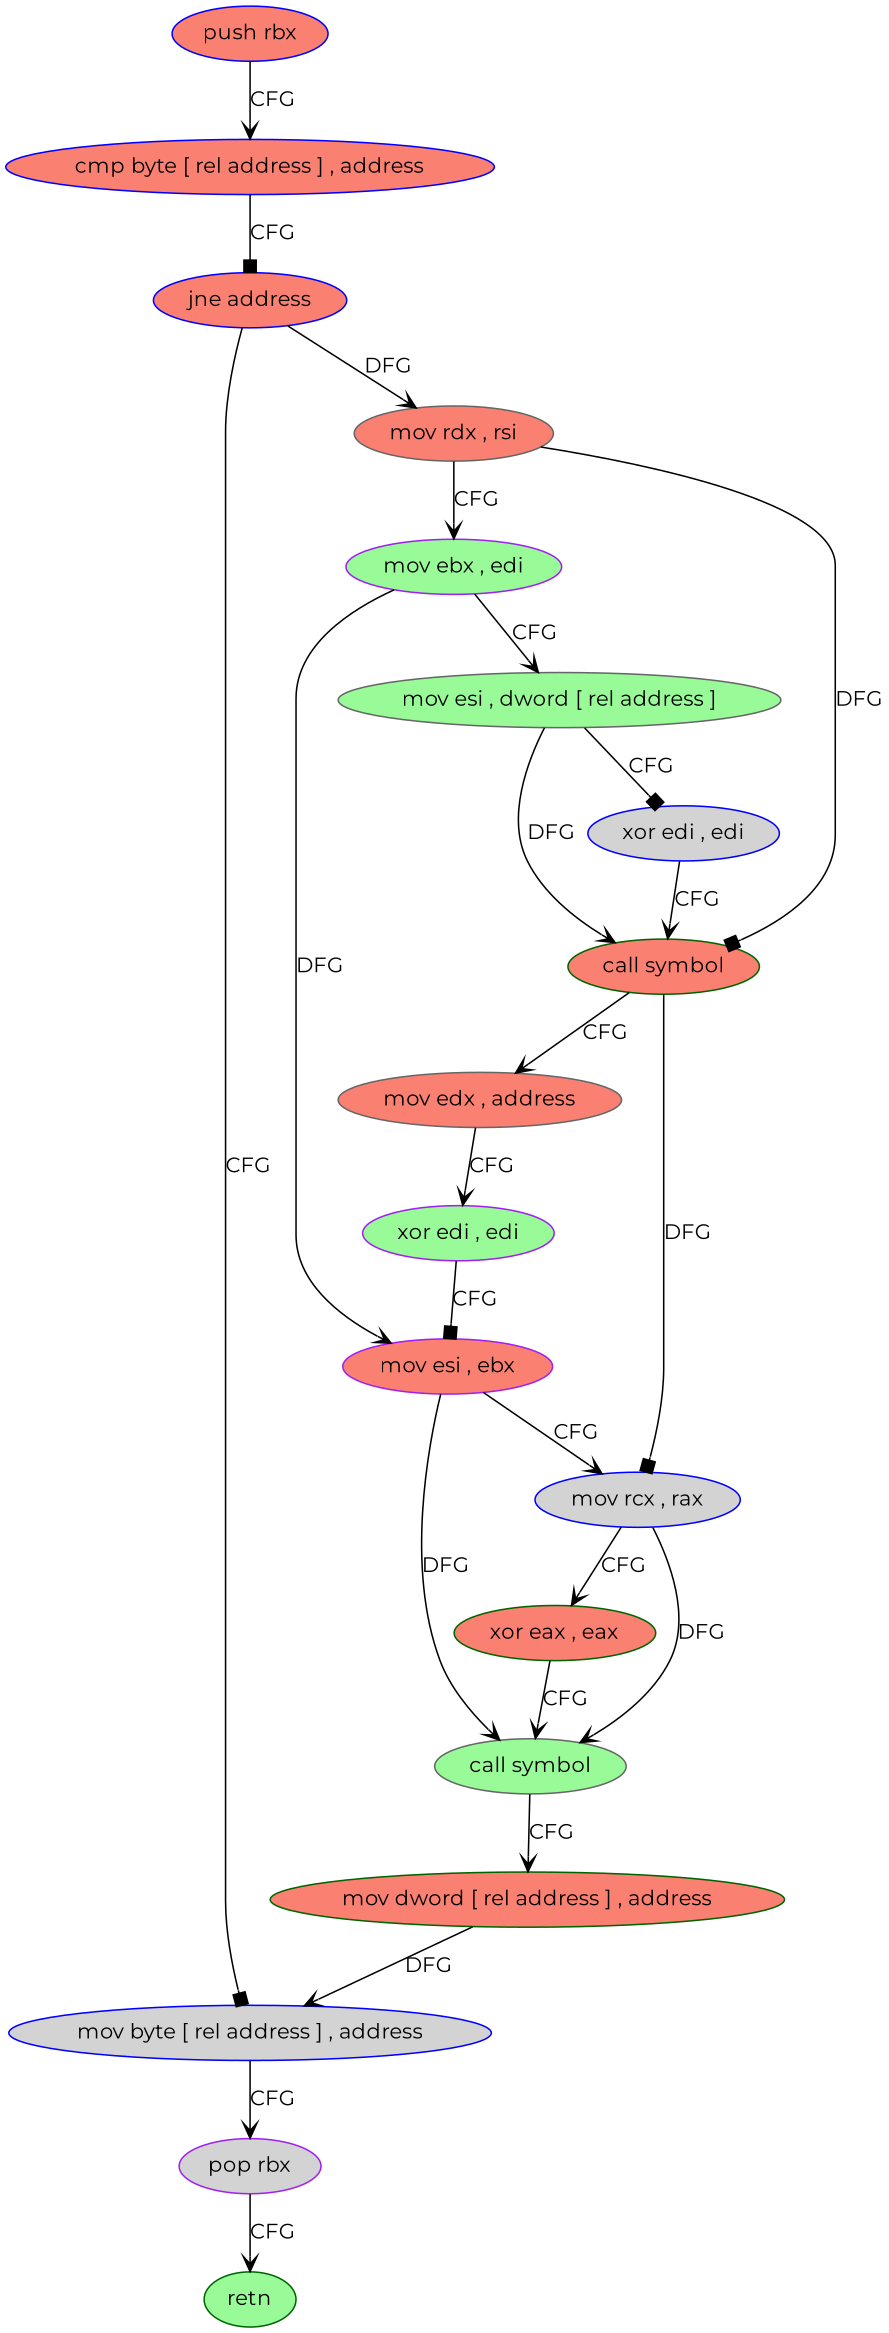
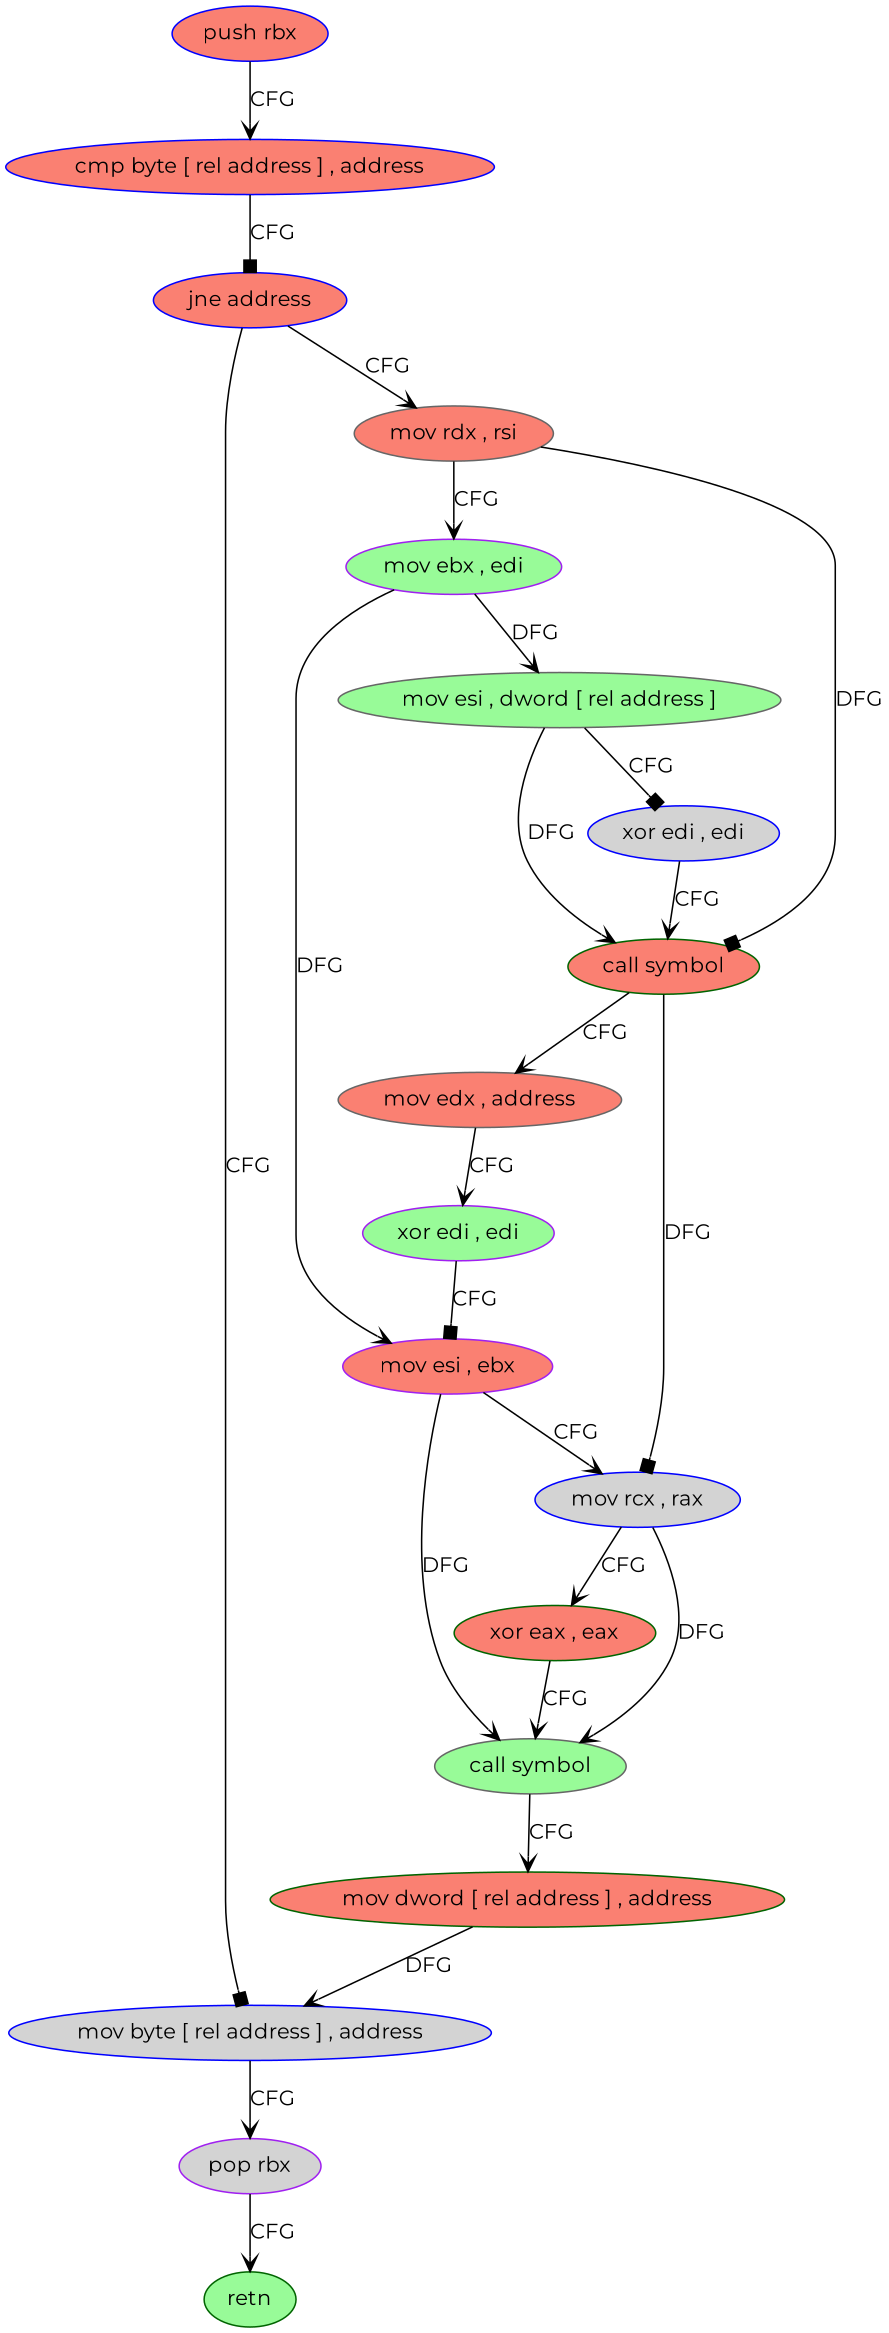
(388, 367) -> (388, 367)
(535, 633) -> (535, 633)
